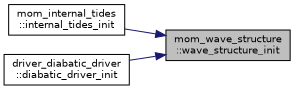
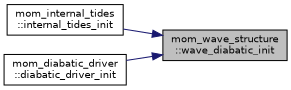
(228, 45) -> (225, 45)
(67, 70) -> (65, 70)
